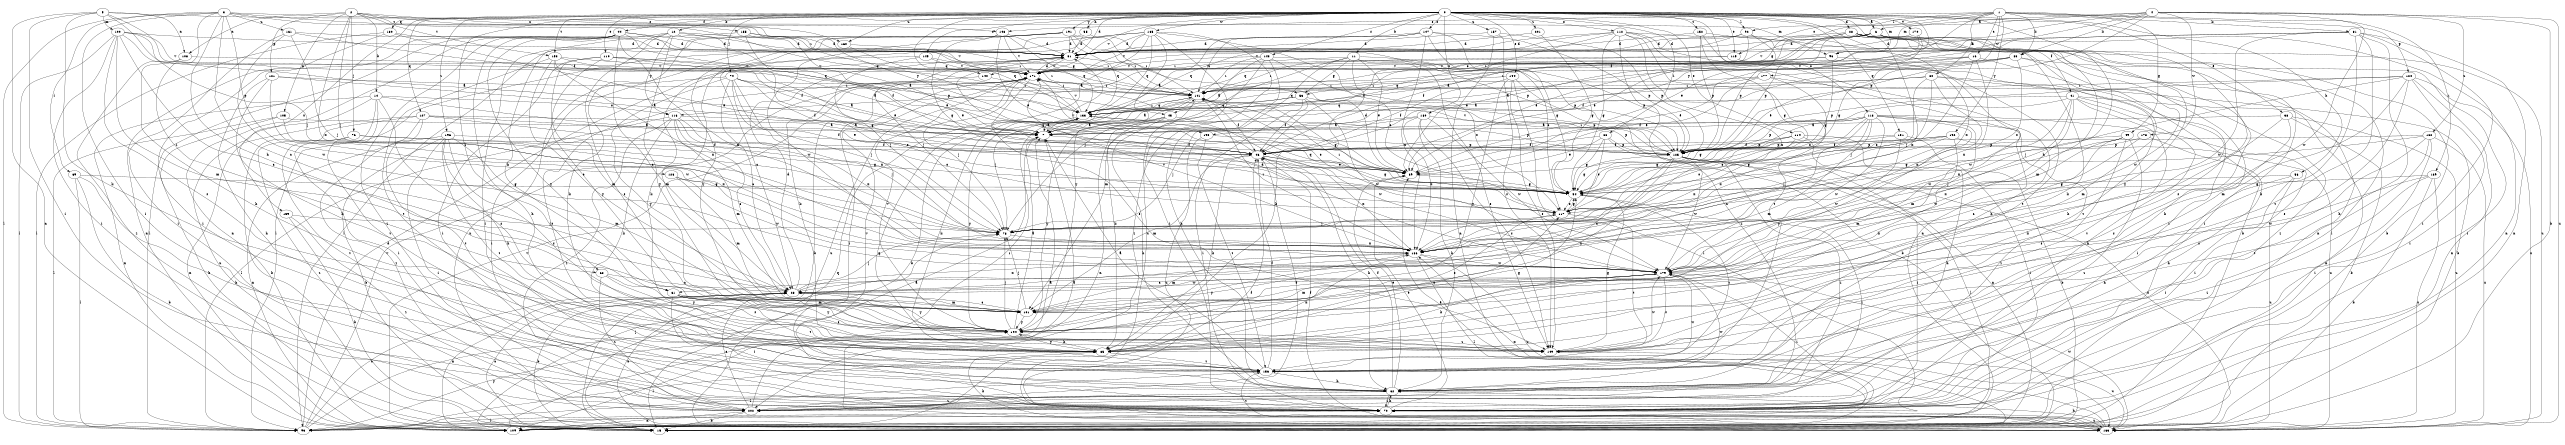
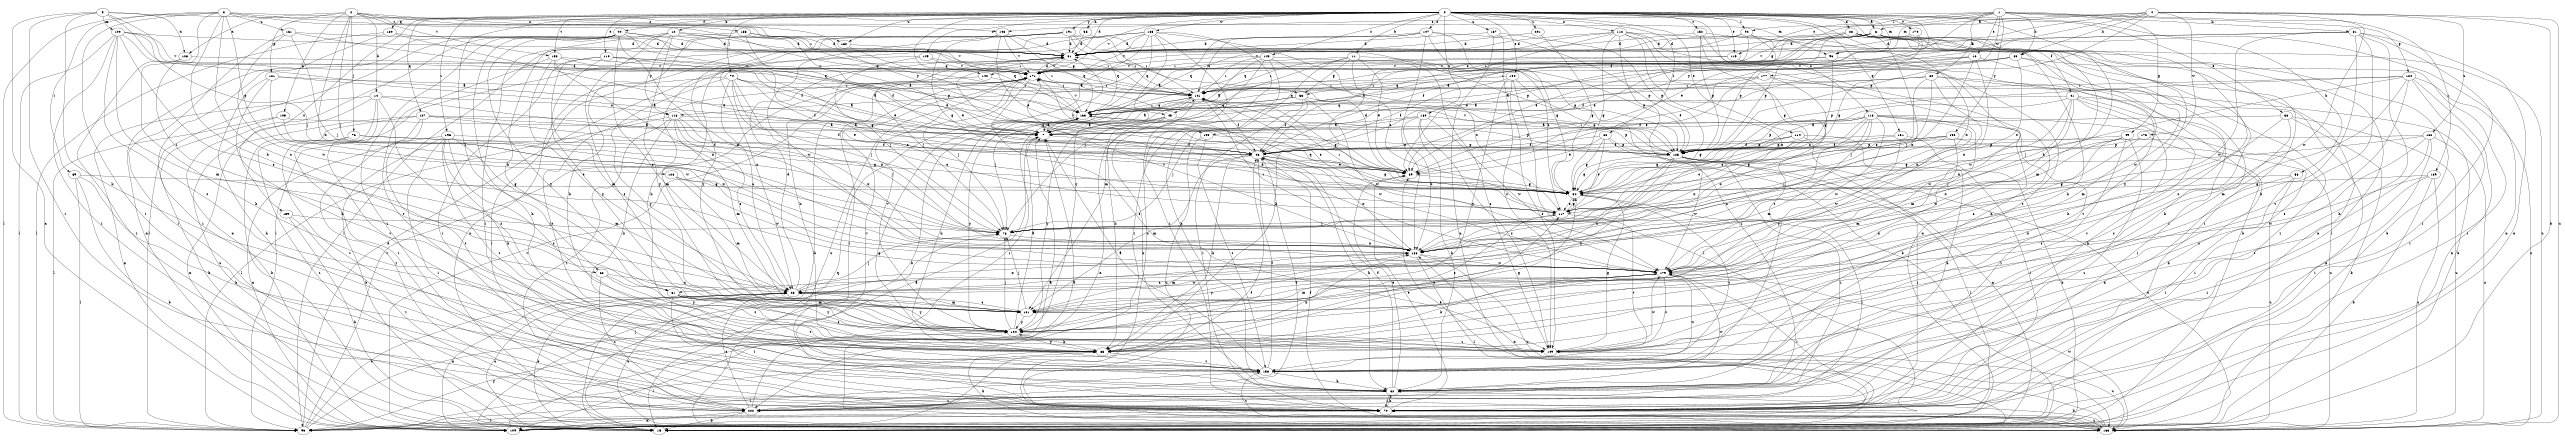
(1749, 133) -> none
